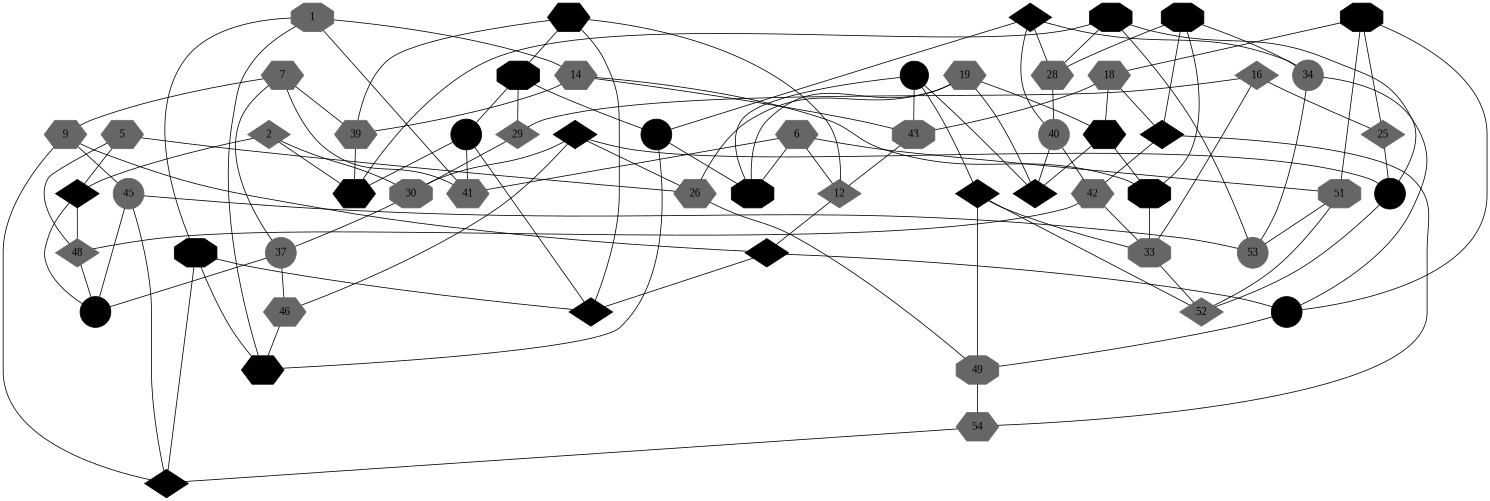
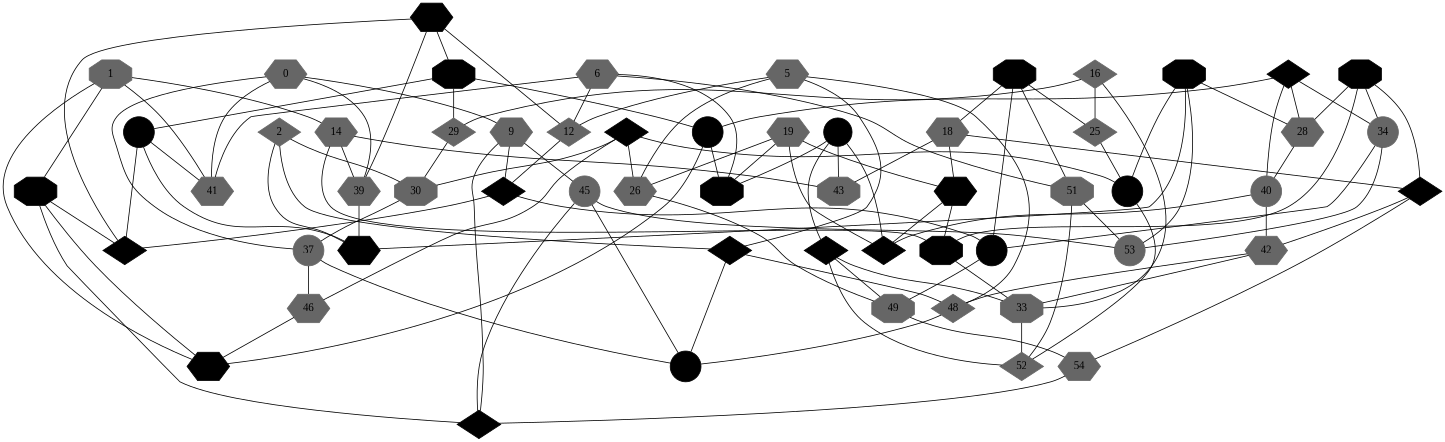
(282, 75) -> (286, 74)
(874, 166) -> (672, 95)
